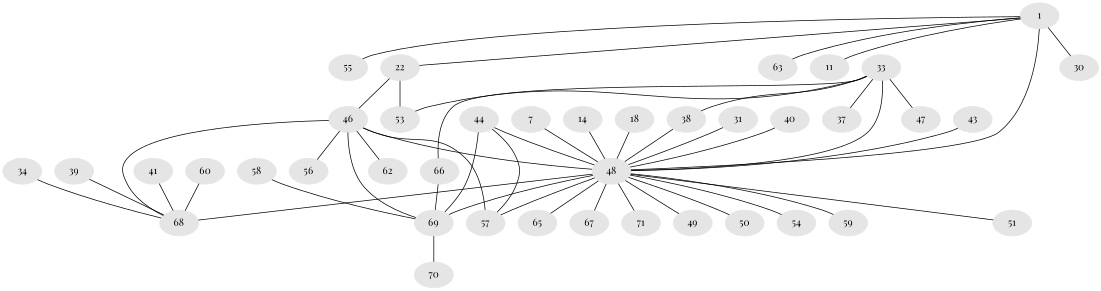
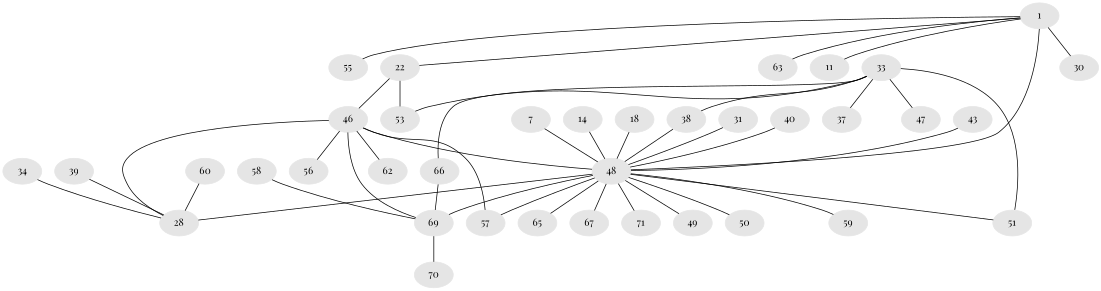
(479, 119) -> none
(816, 153) -> (999, 106)
(153, 171) -> none
(179, 223) -> (179, 223)
(796, 223) -> none
